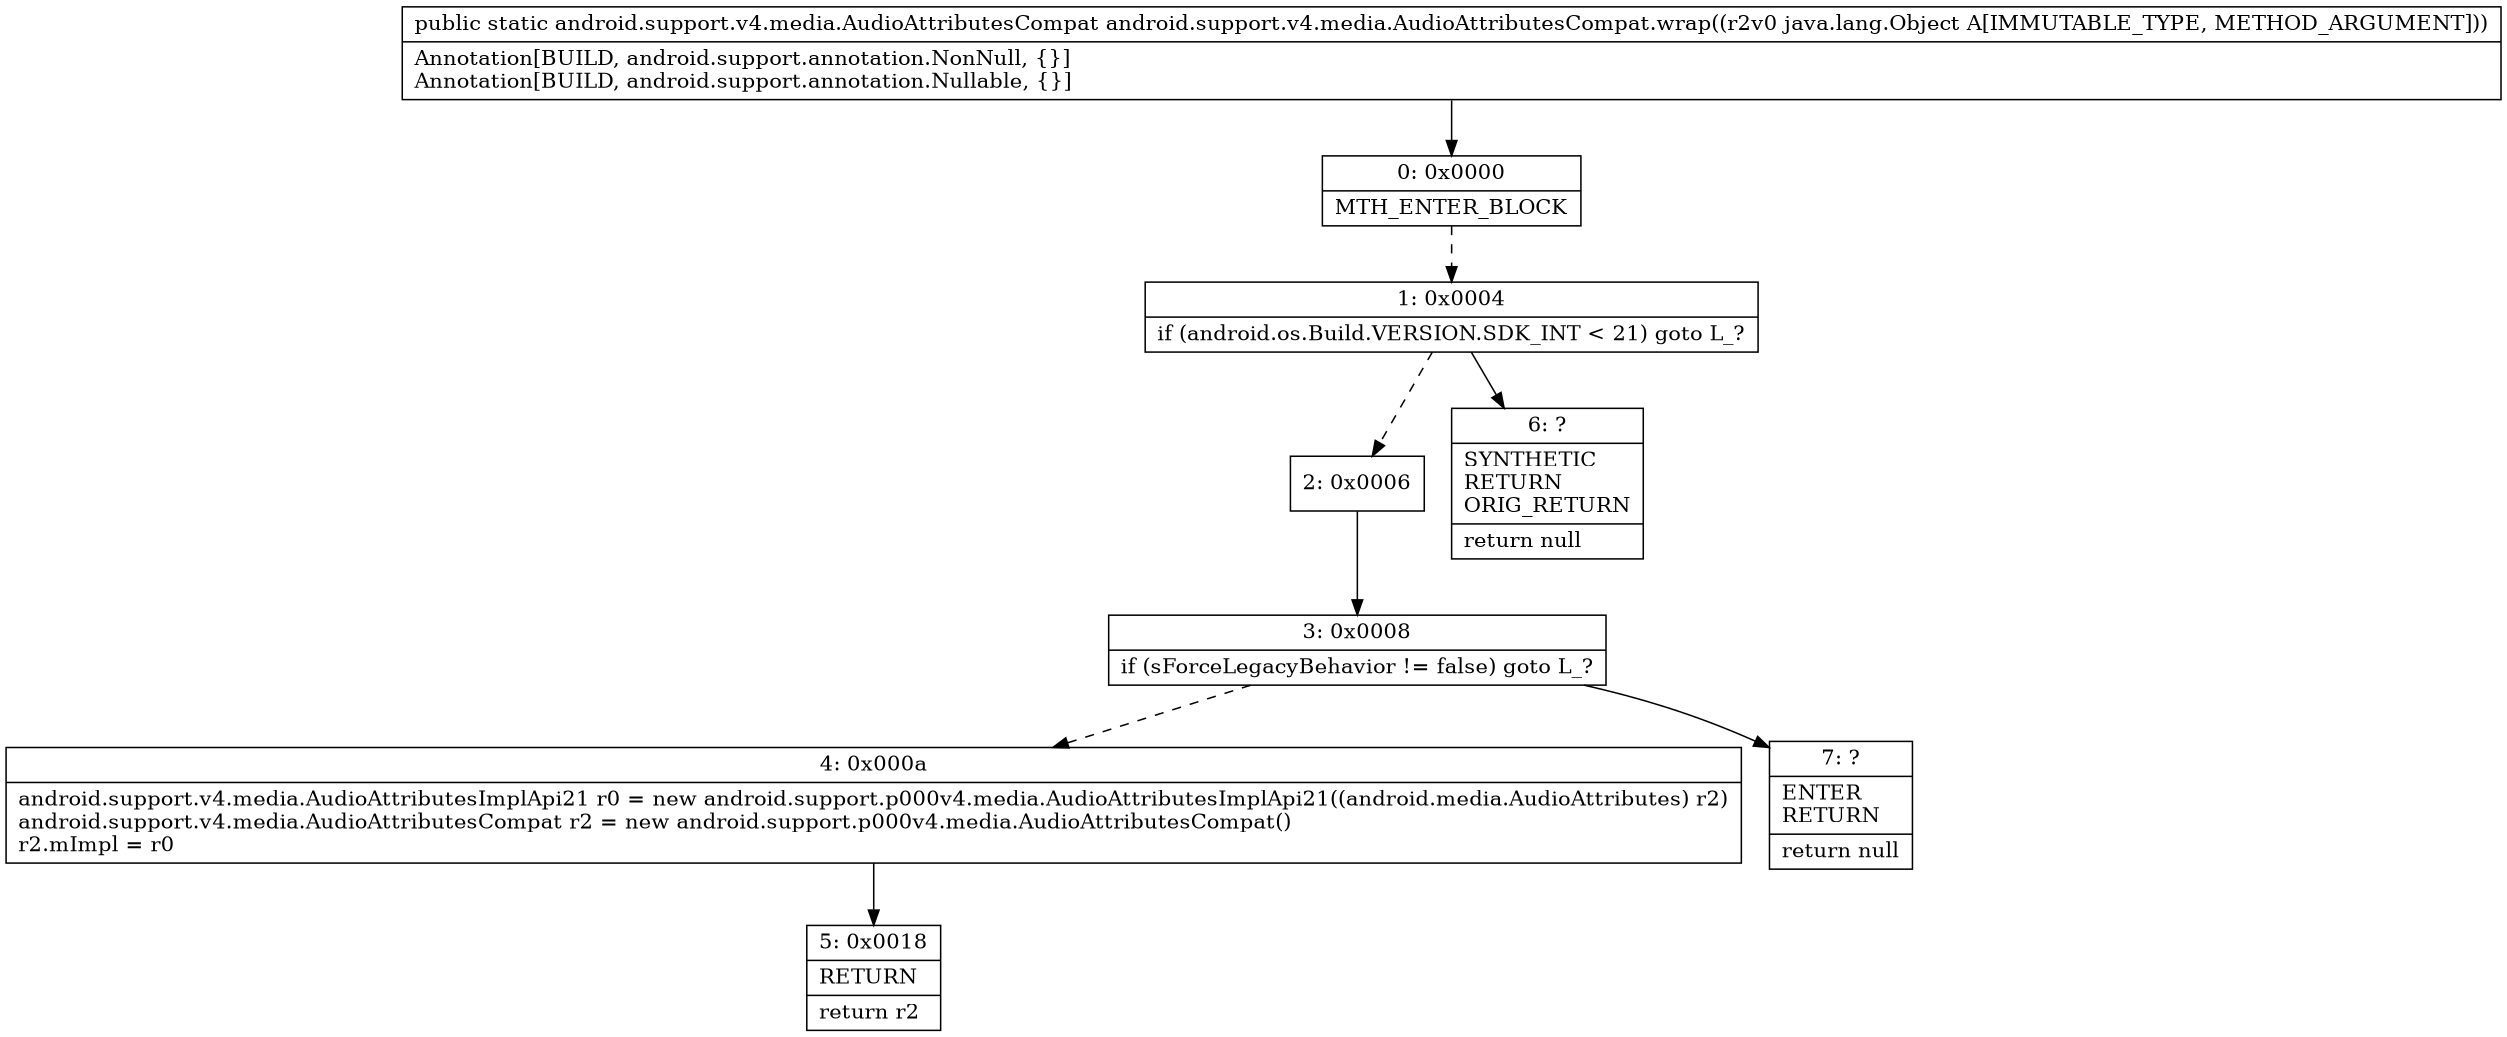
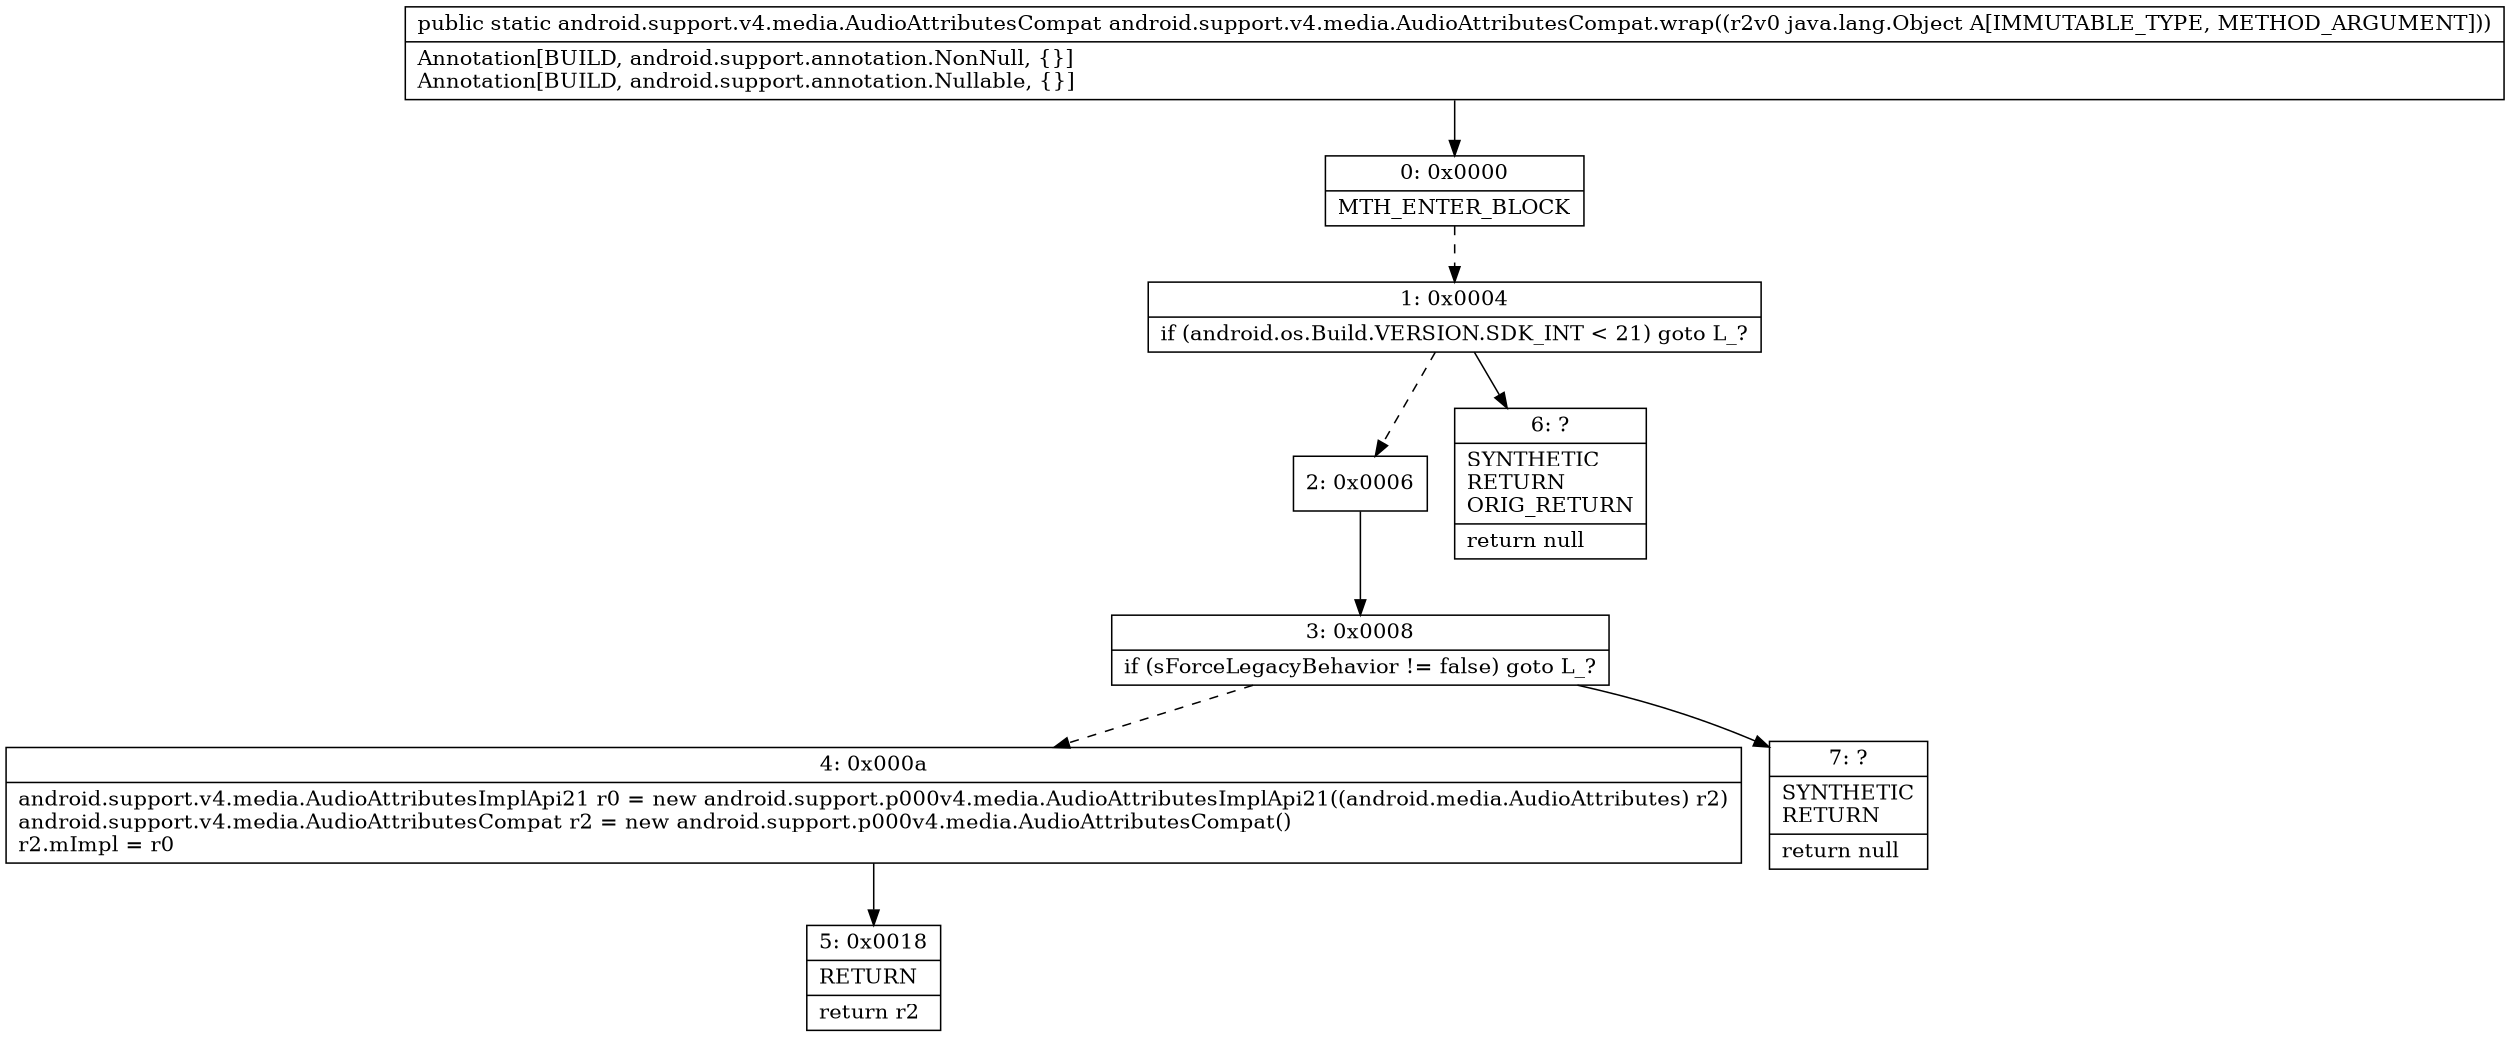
(1822, 793) -> (1849, 793)
